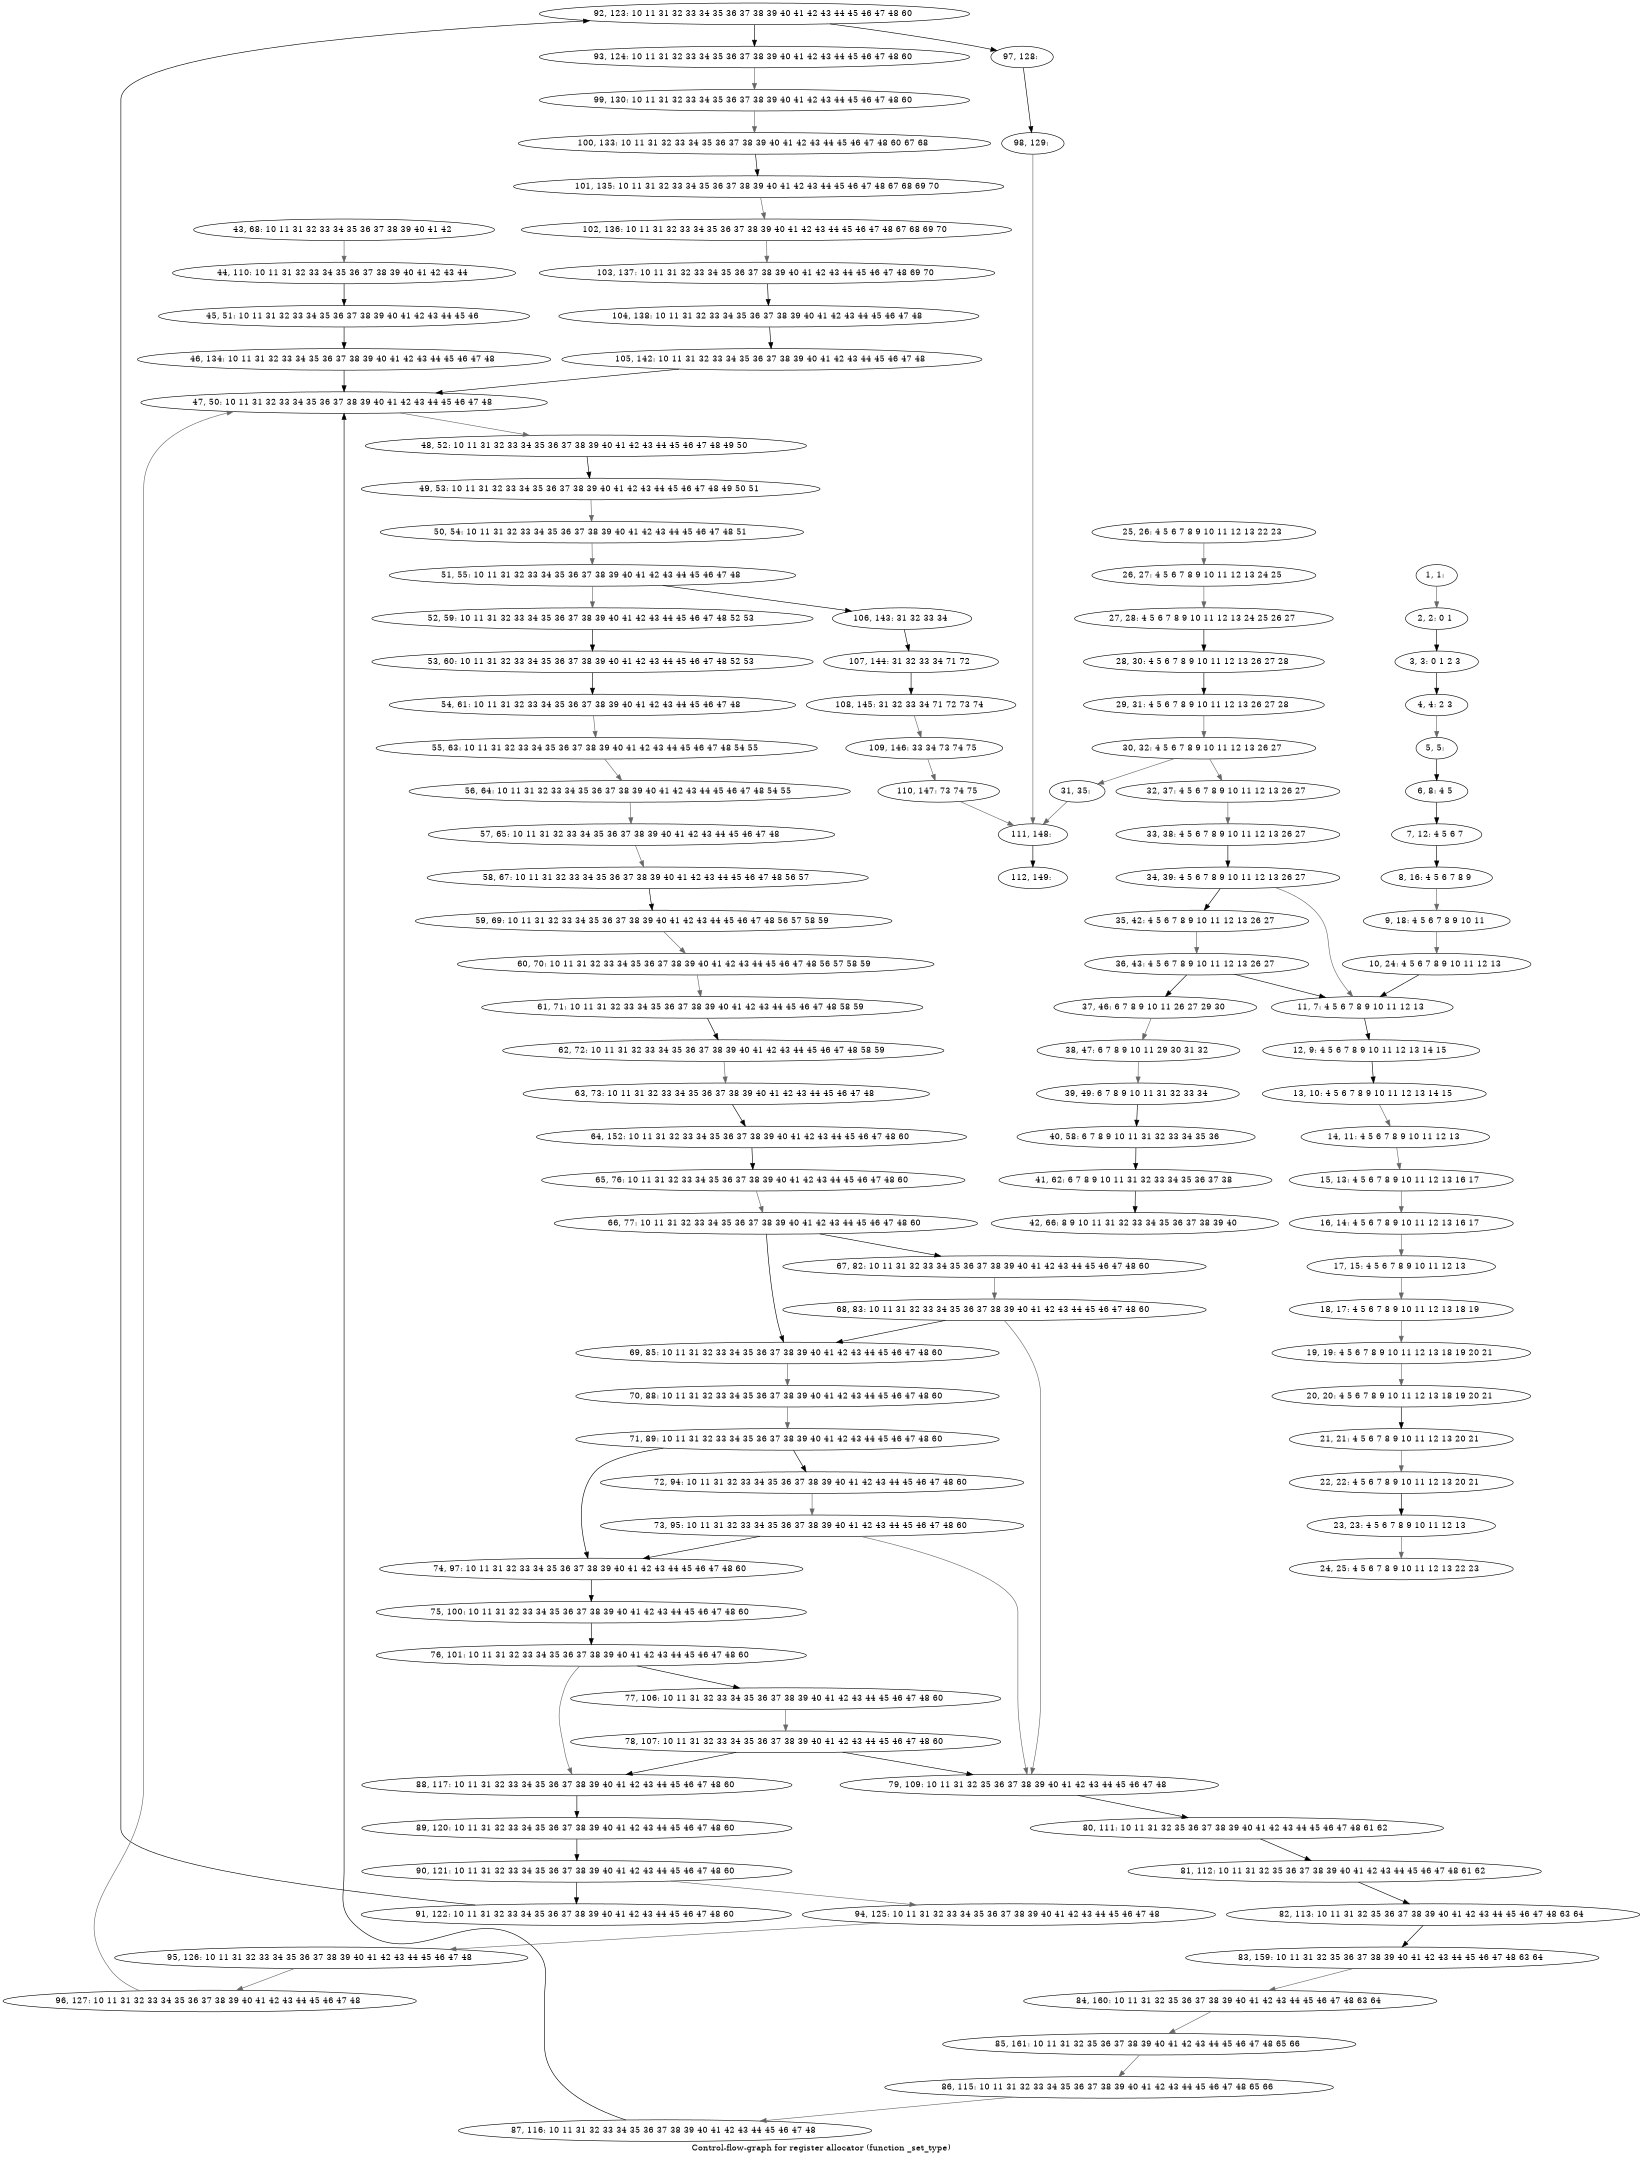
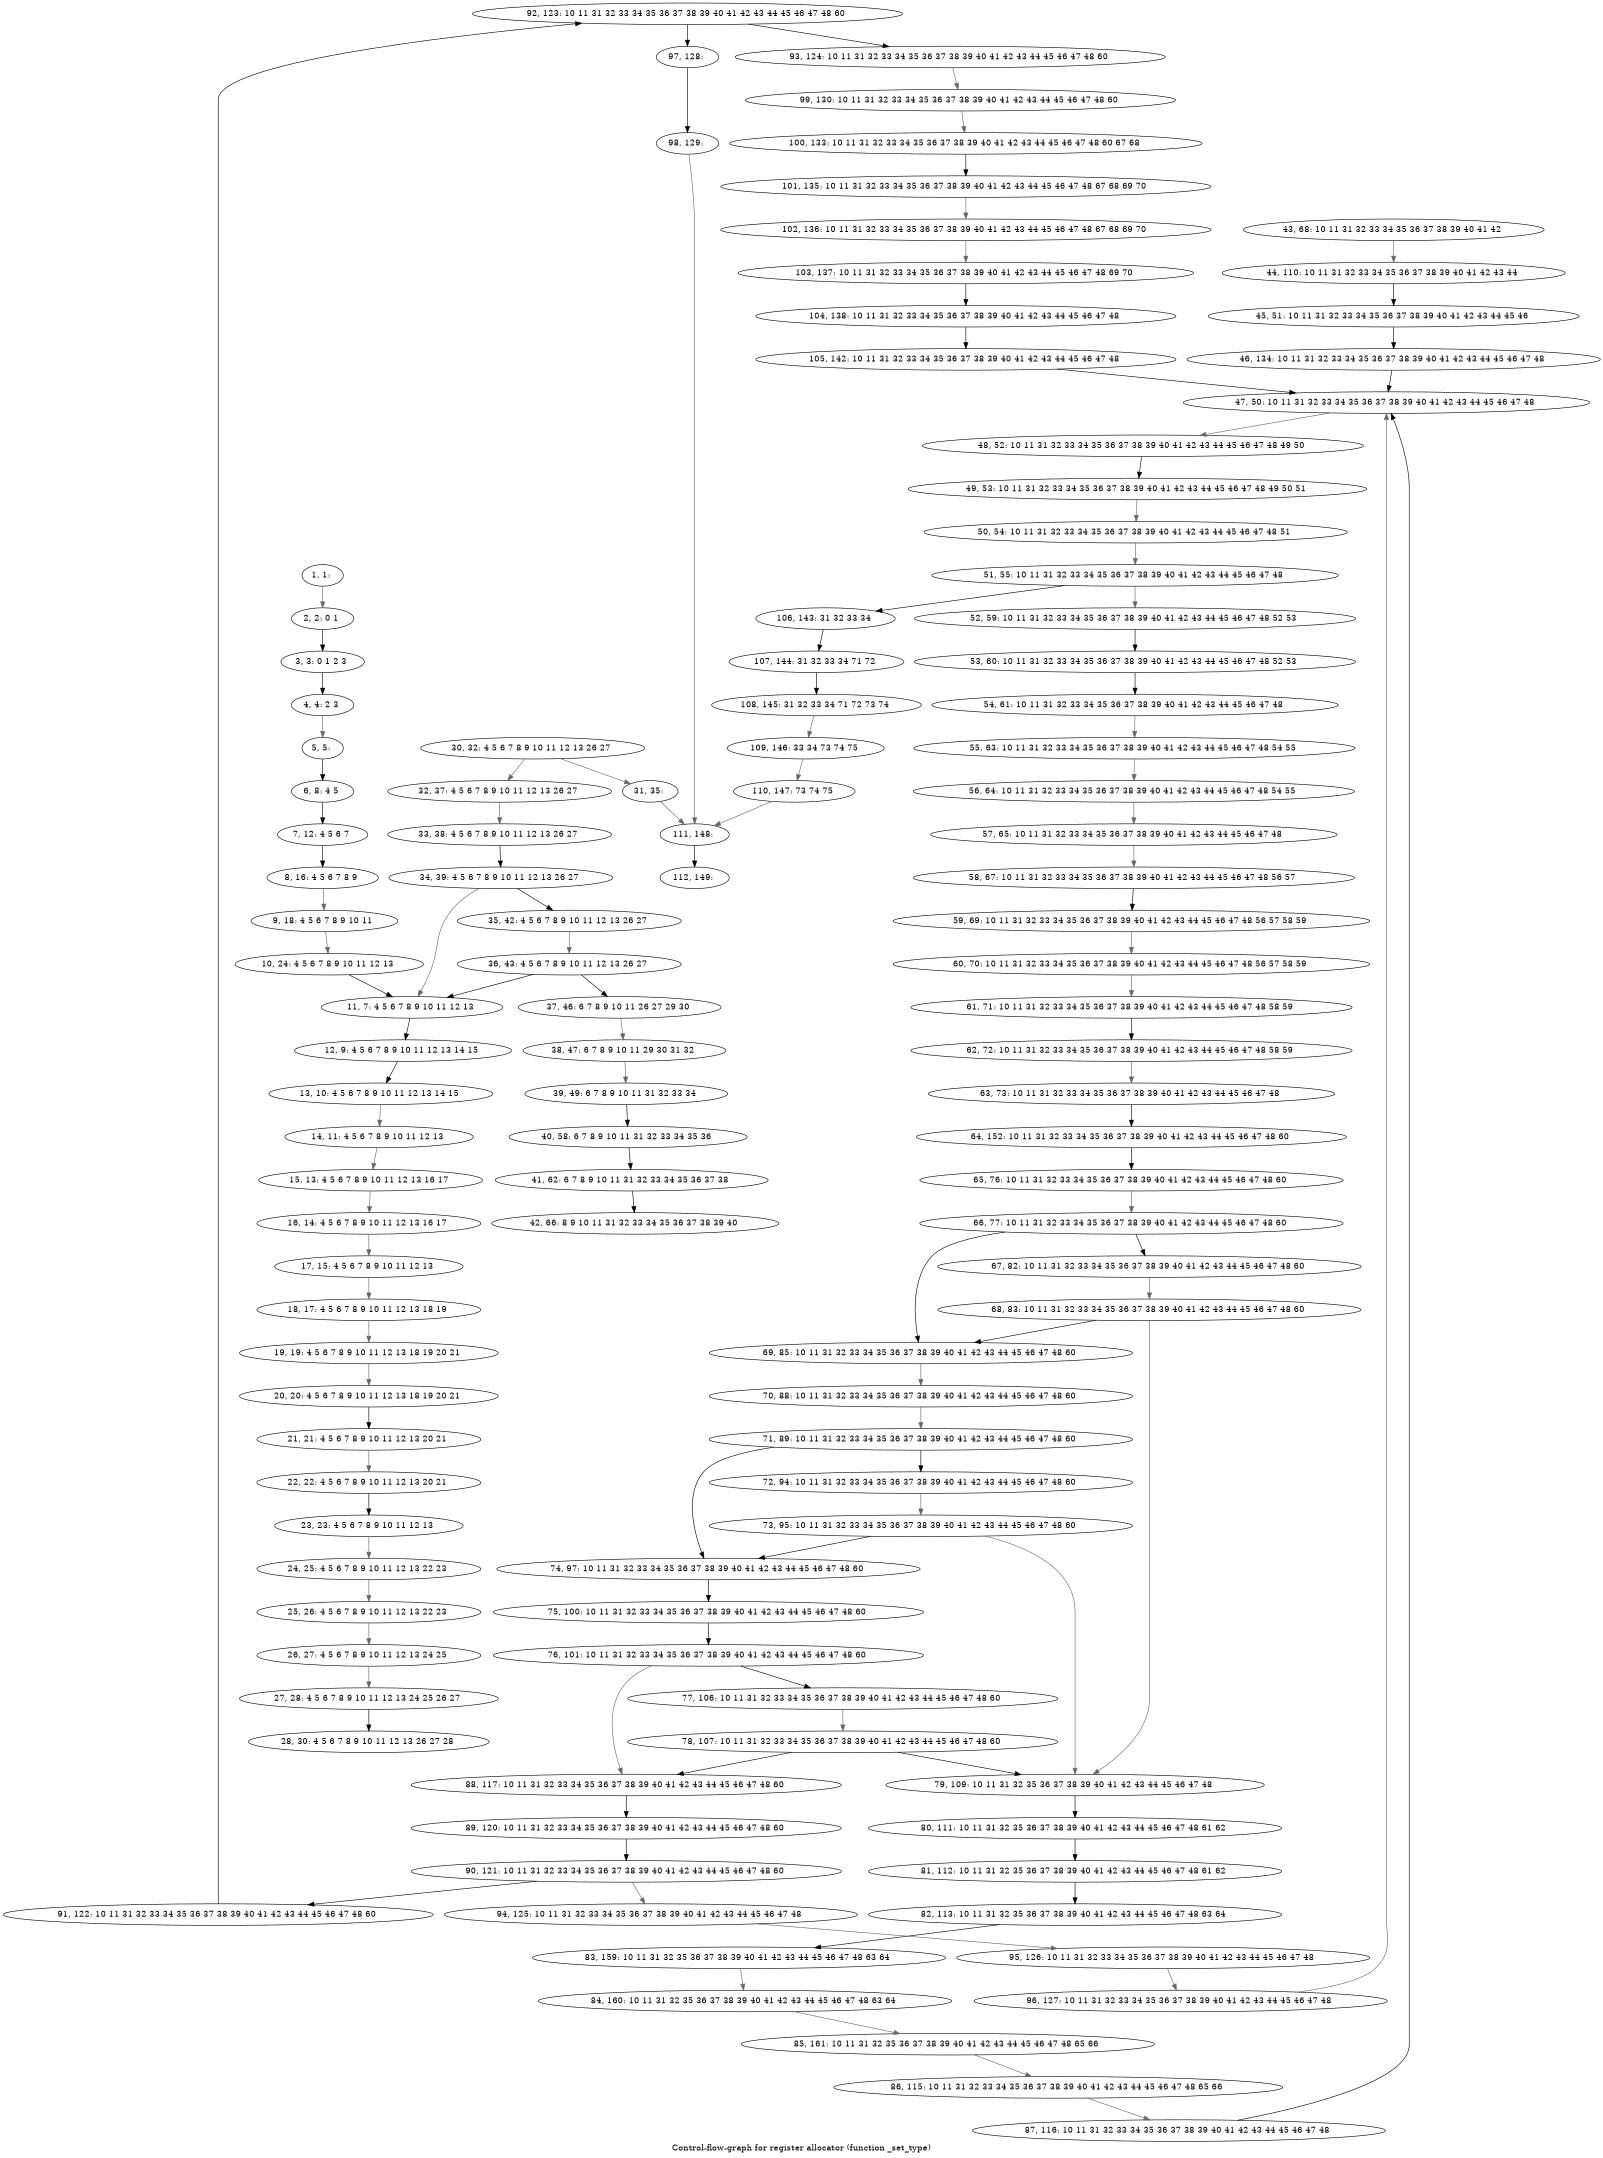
(1204, 705) -> none
none -> (369, 1588)
